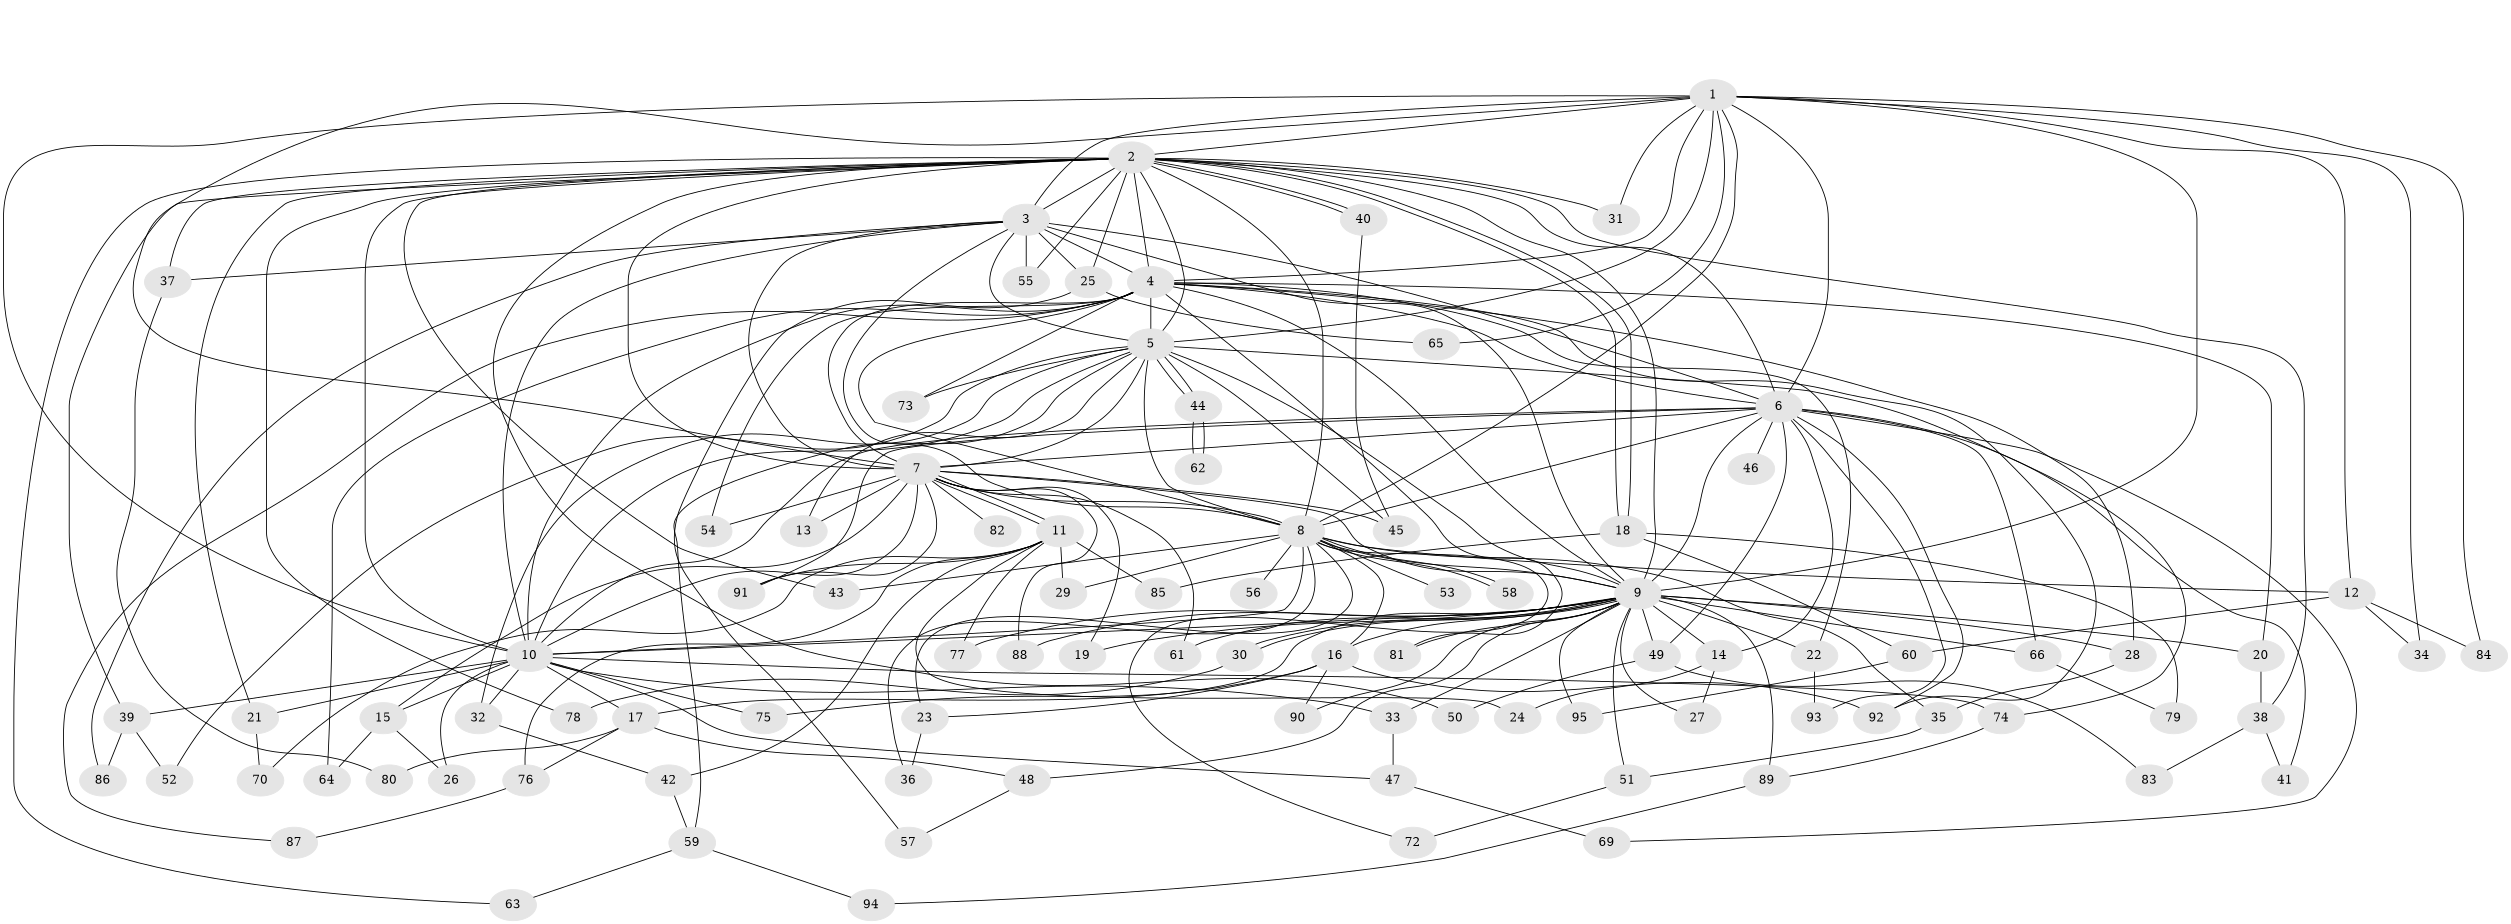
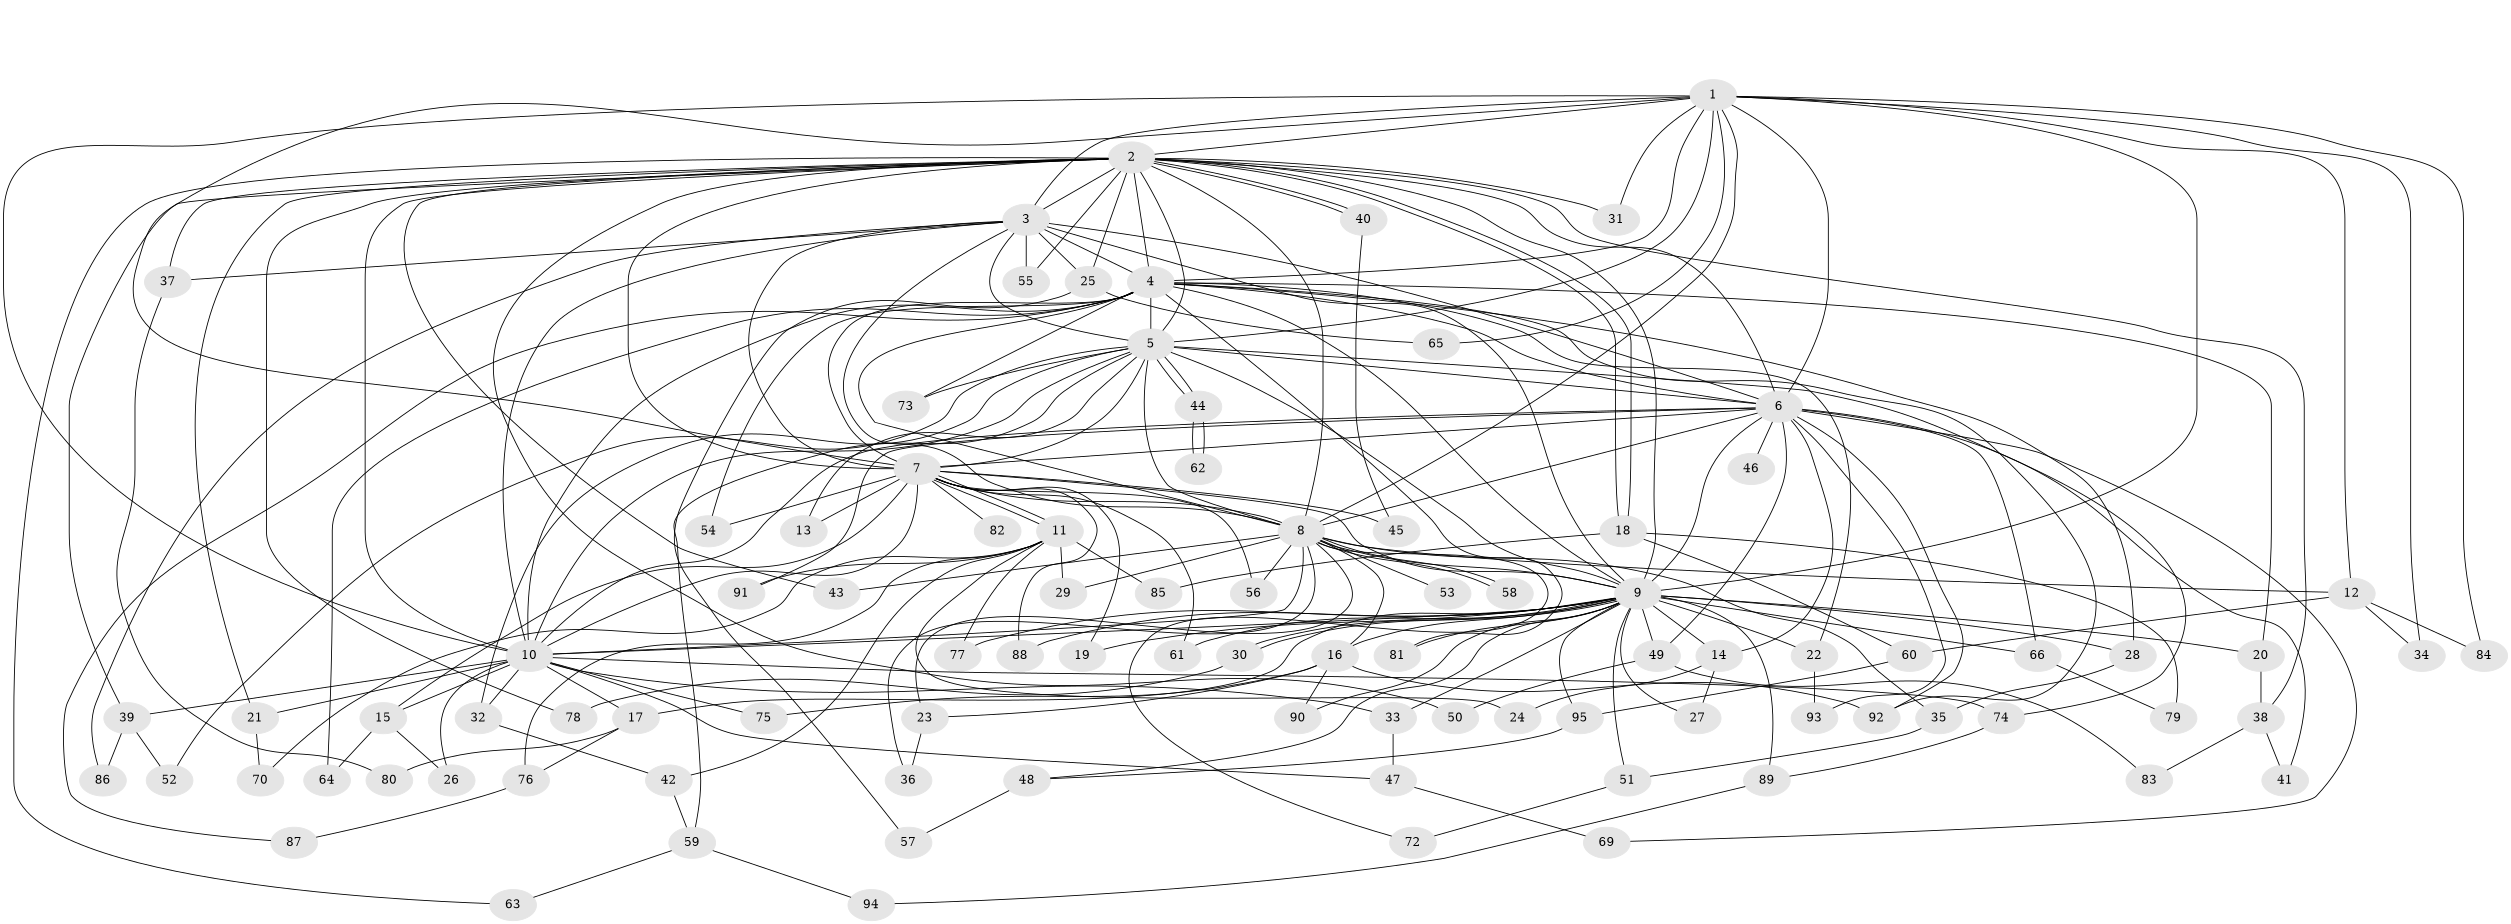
(1280, 431) -> (1465, 376)
(882, 574) -> (1114, 494)
(829, 755) -> (1308, 764)
